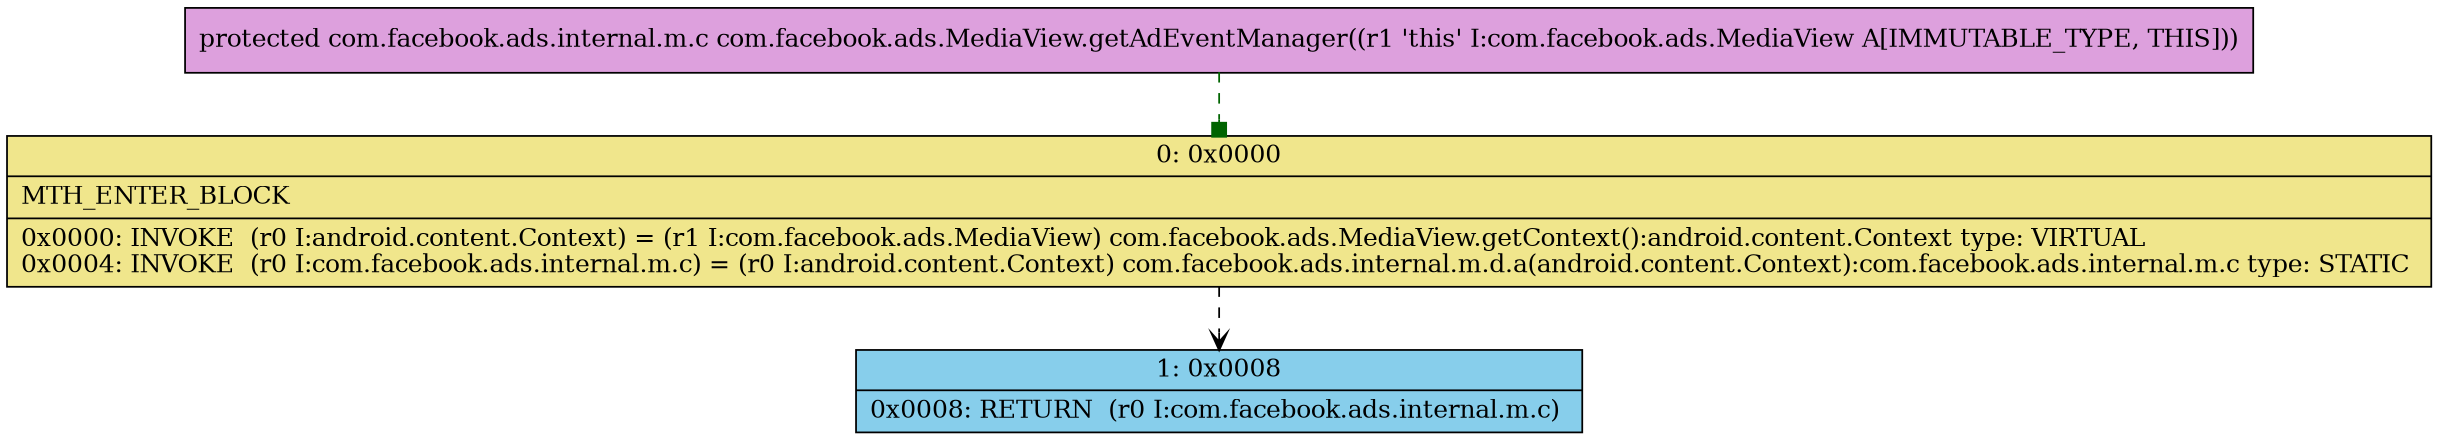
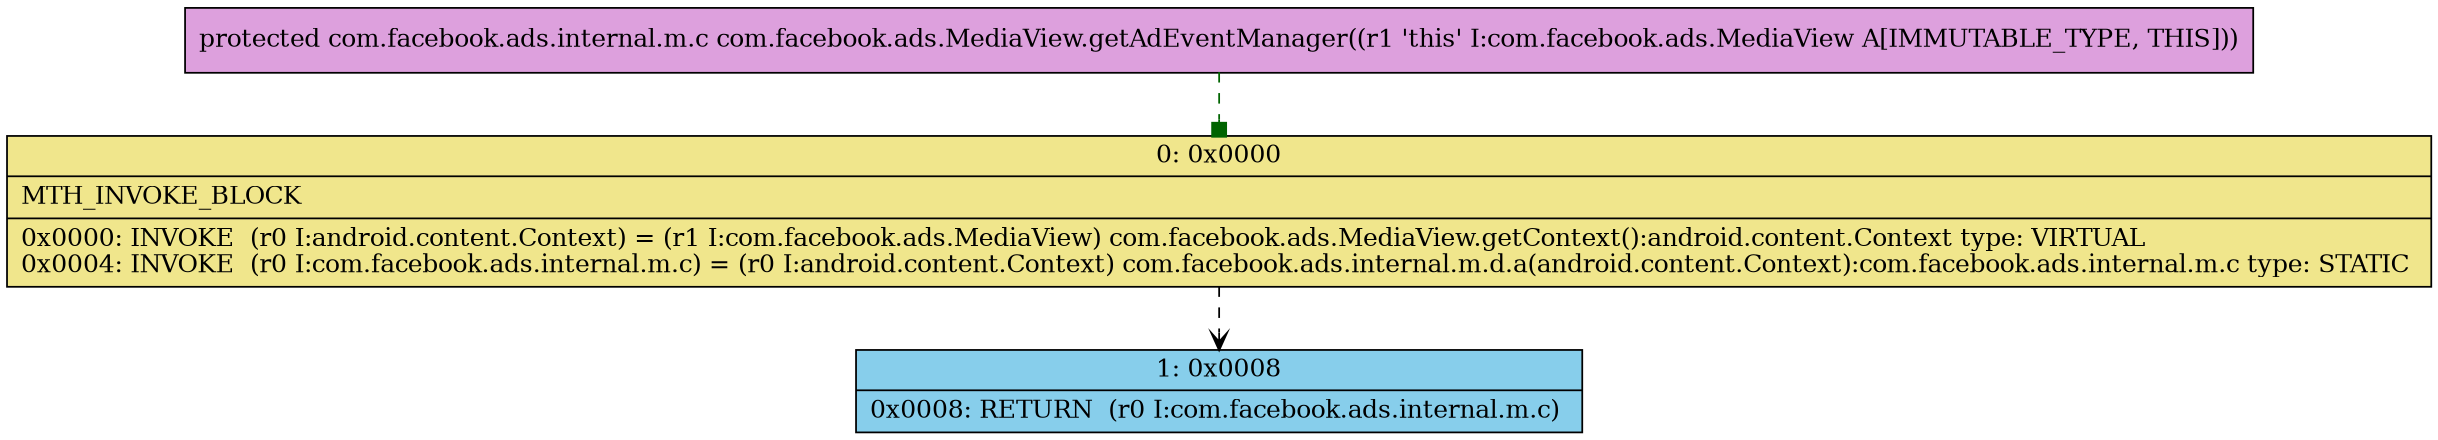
(156, 196) -> (161, 196)
